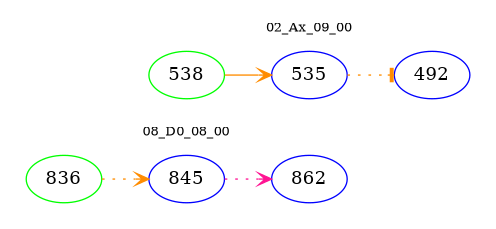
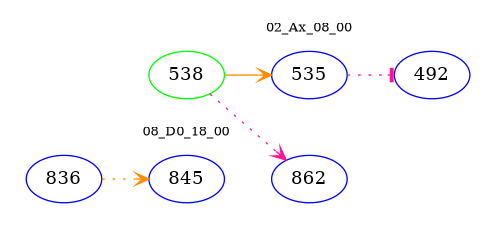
(309, 28) -> (309, 28)
(367, 75) -> (367, 75)
(187, 132) -> (187, 132)
(64, 179) -> (64, 179)
(241, 179) -> (250, 128)
